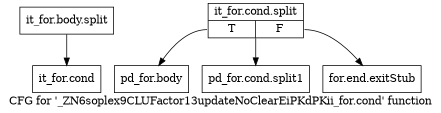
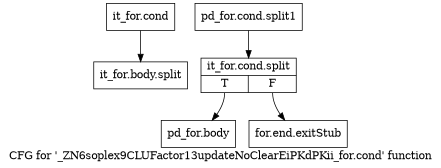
(67, 46) -> (141, 42)
(256, 48) -> (249, 41)
